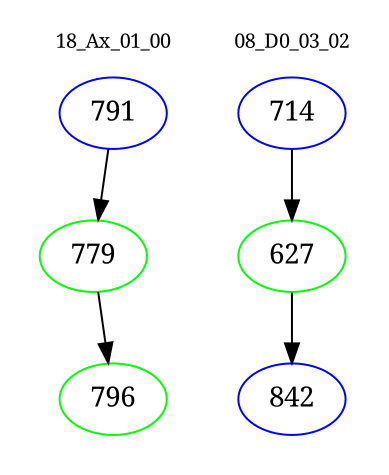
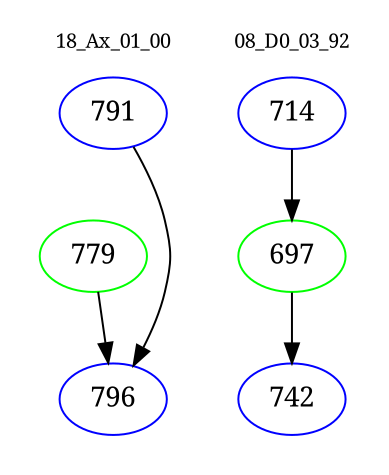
(292, 43) -> (292, 43)
(105, 174) -> (170, 246)
(292, 256) -> (292, 256)
(113, 399) -> (113, 399)
(292, 399) -> (292, 399)
